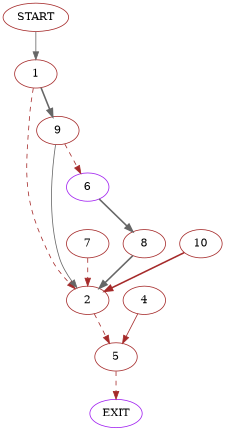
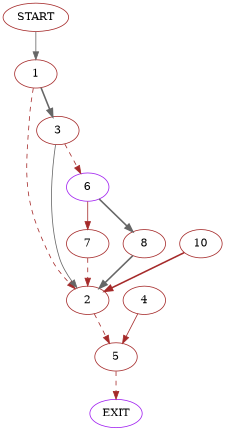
(58, 130) -> (58, 130)
none -> (88, 212)
